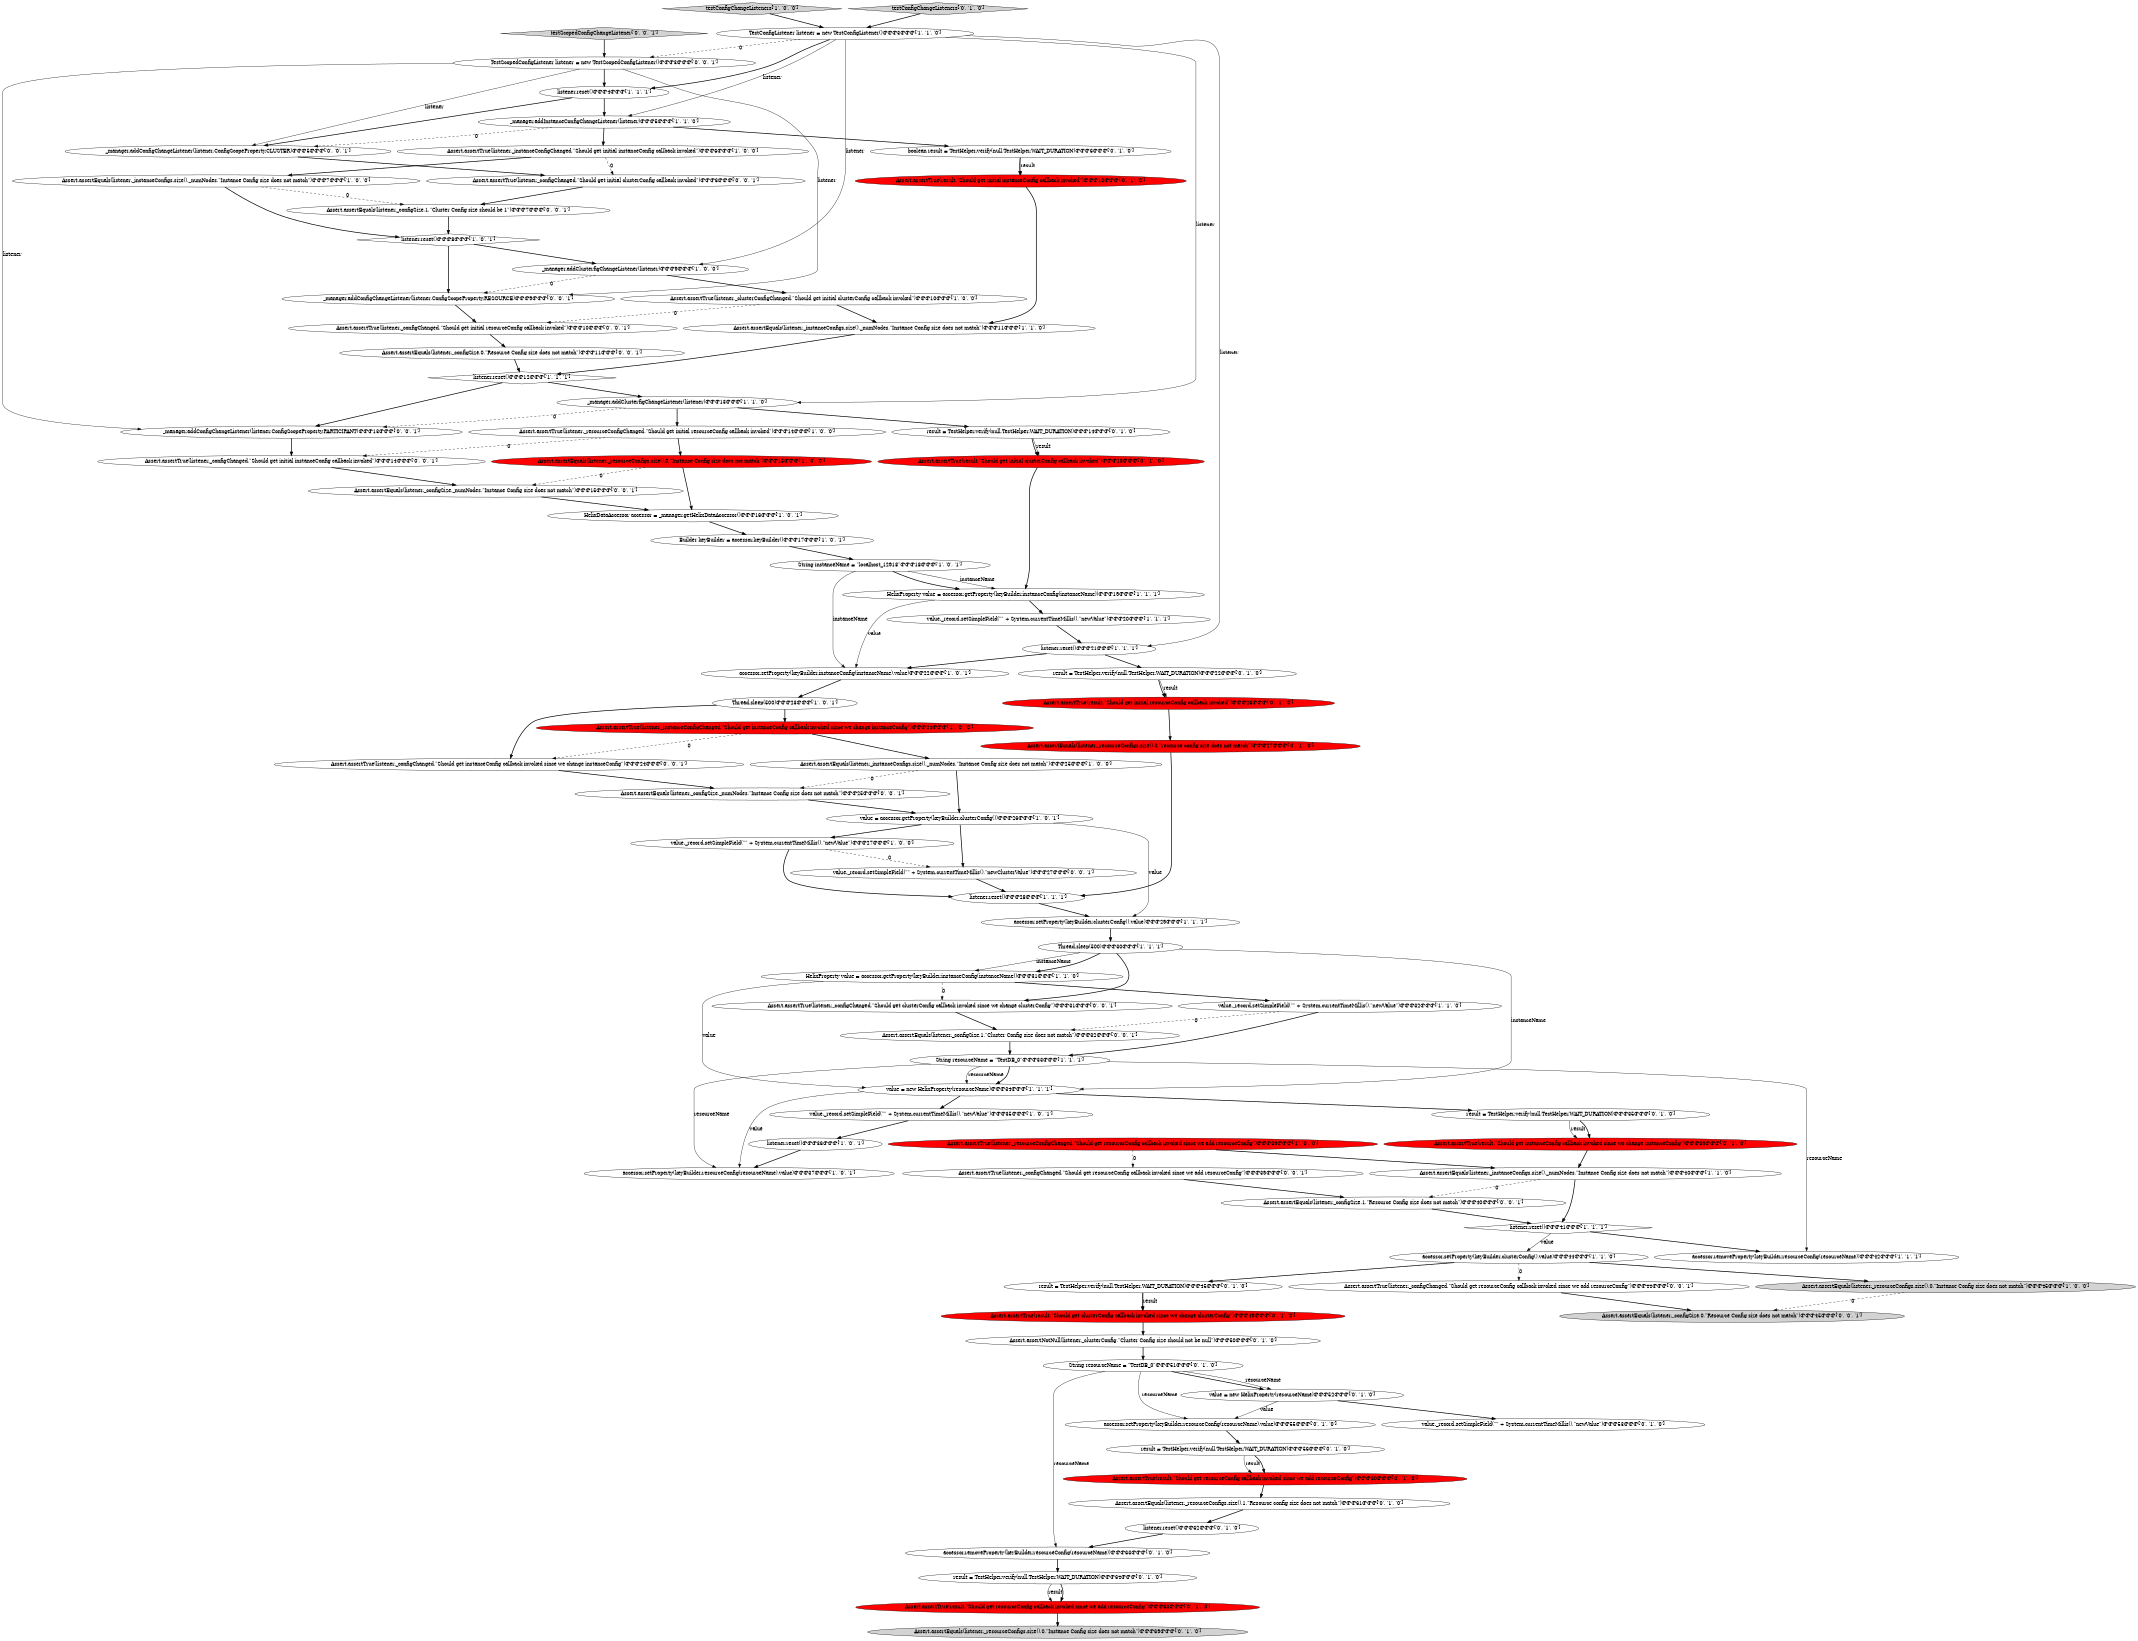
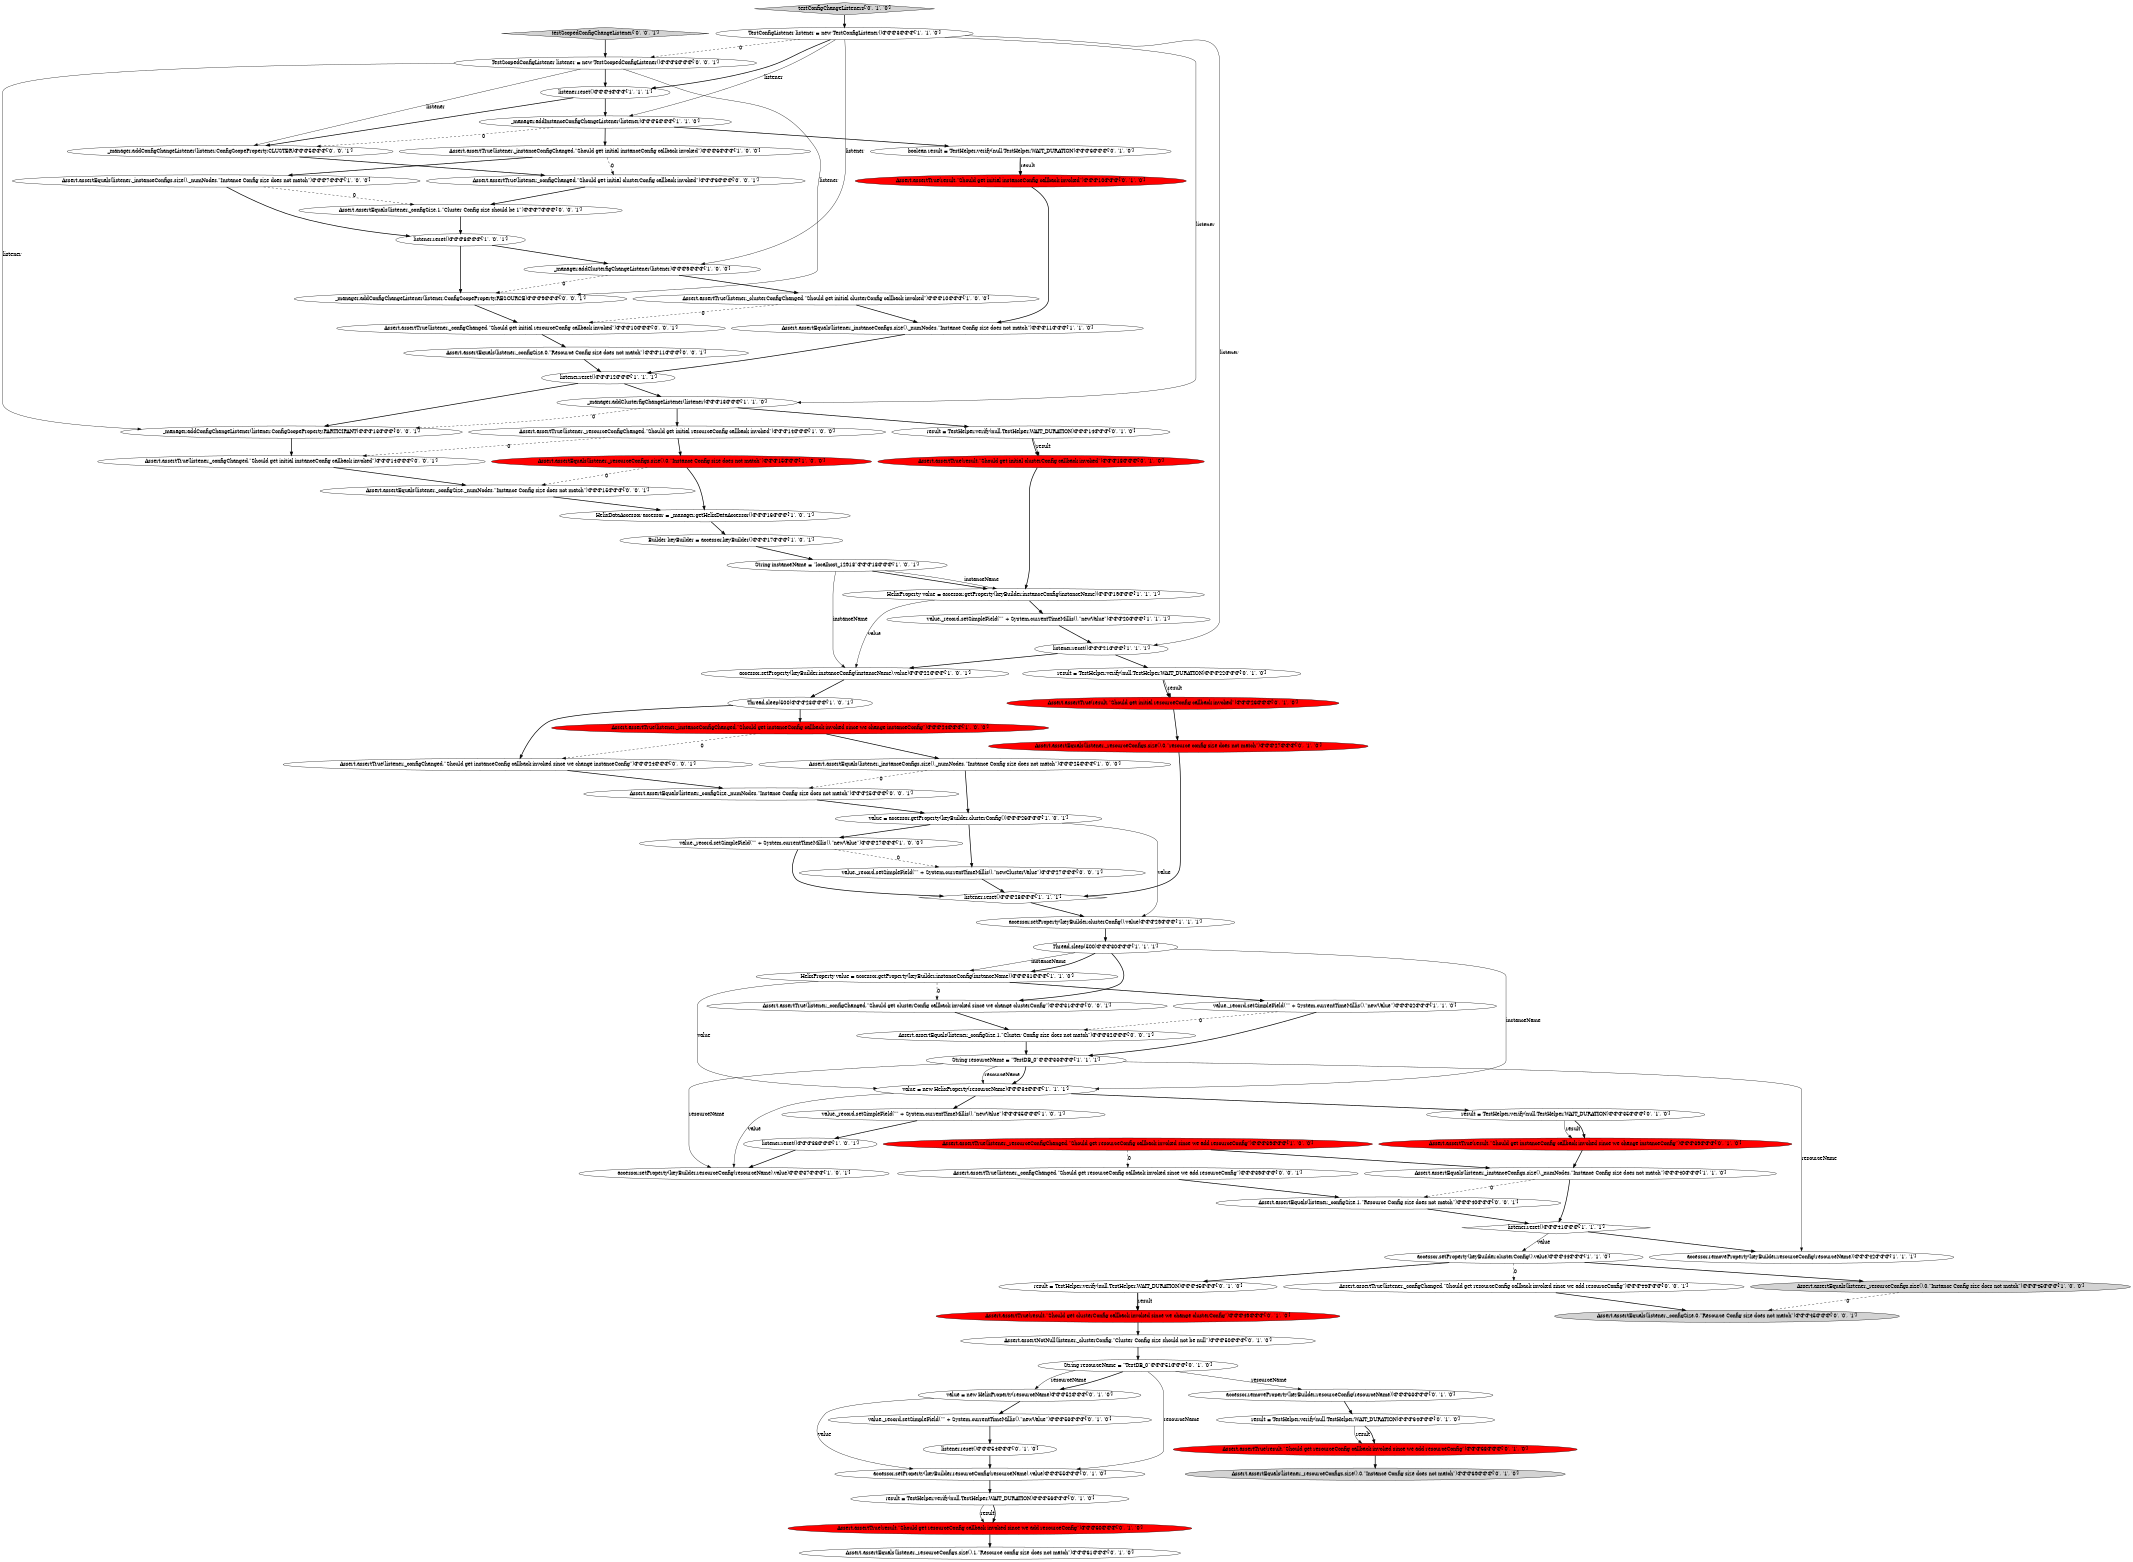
(752, 9) -> none
(448, 240) -> (461, 240)
(522, 378) -> (608, 378)
(1018, 898) -> (1013, 898)
none -> (990, 1449)
(1192, 1528) -> none
